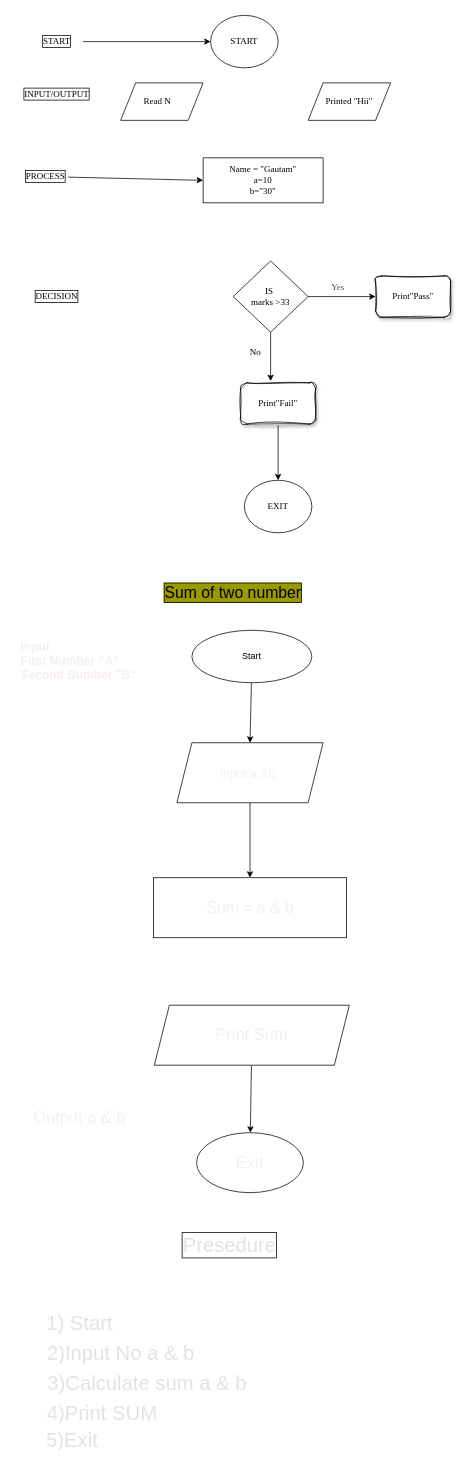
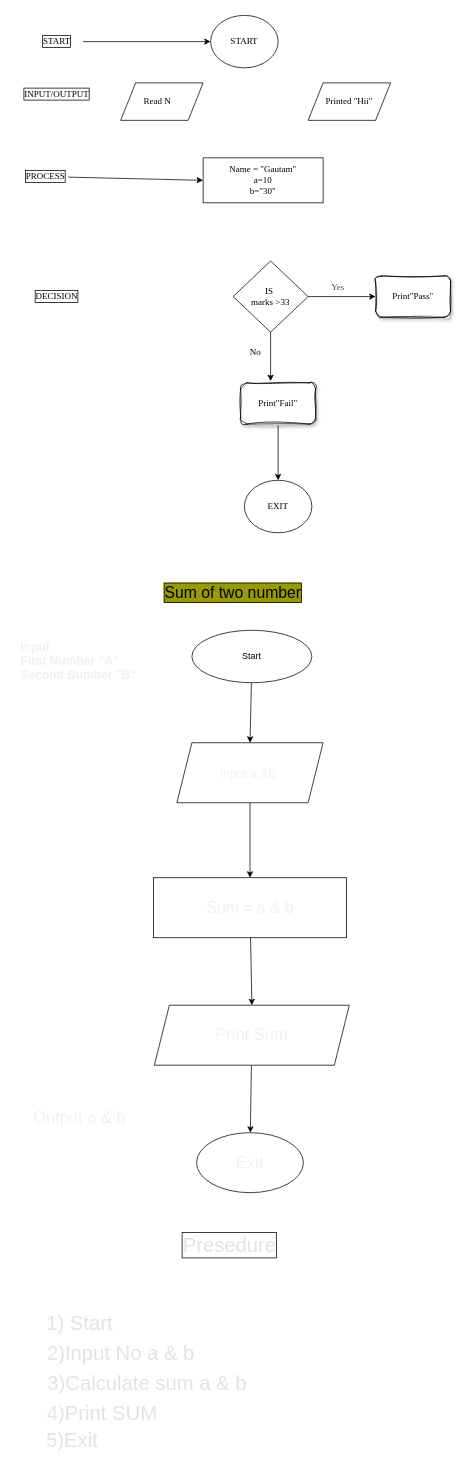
none -> (251, 983)
